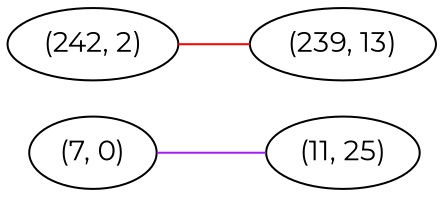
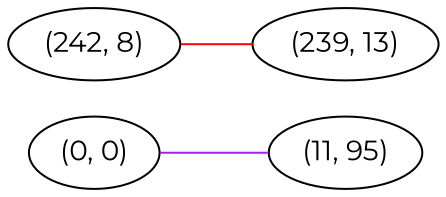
(93, 44) -> (94, 44)
(93, 153) -> (94, 153)
(343, 153) -> (346, 153)
